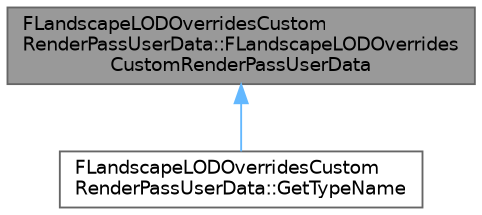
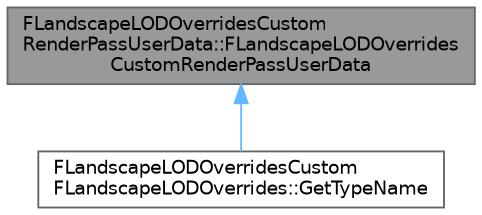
(241, 179) -> (241, 179)
